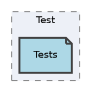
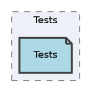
(46, 21) -> (46, 21)
